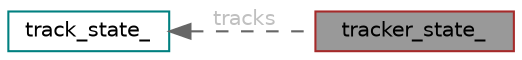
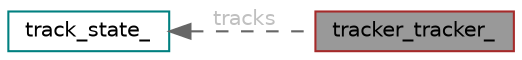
(415, 31) -> (415, 31)
